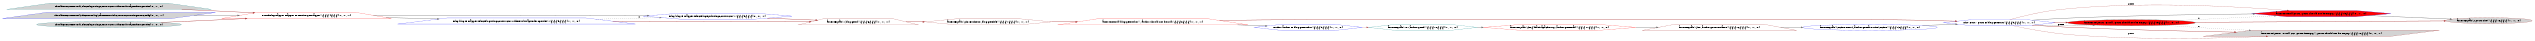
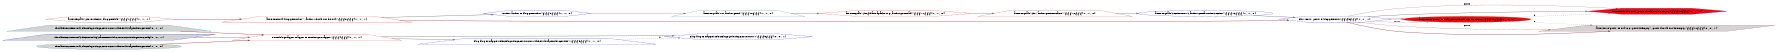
(2489, 21) -> none
(858, 22) -> none
(1423, 27) -> (738, 13)
